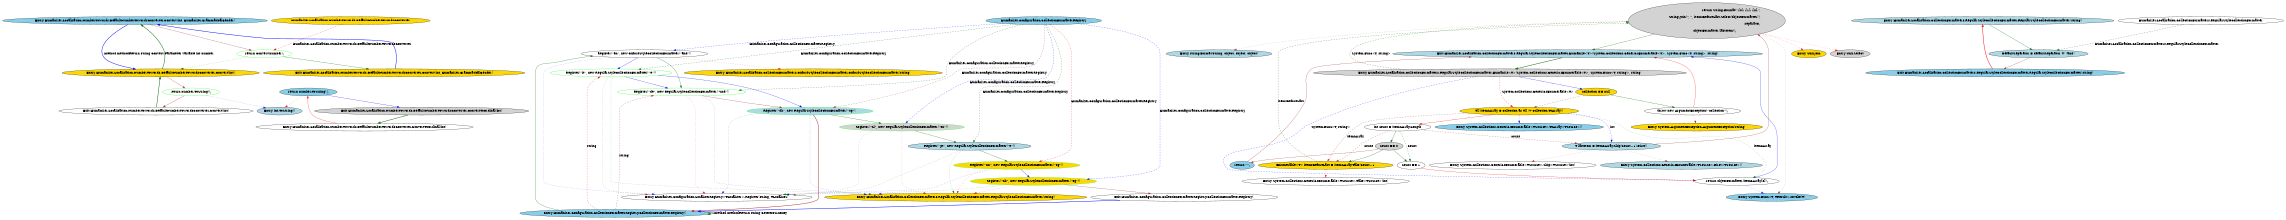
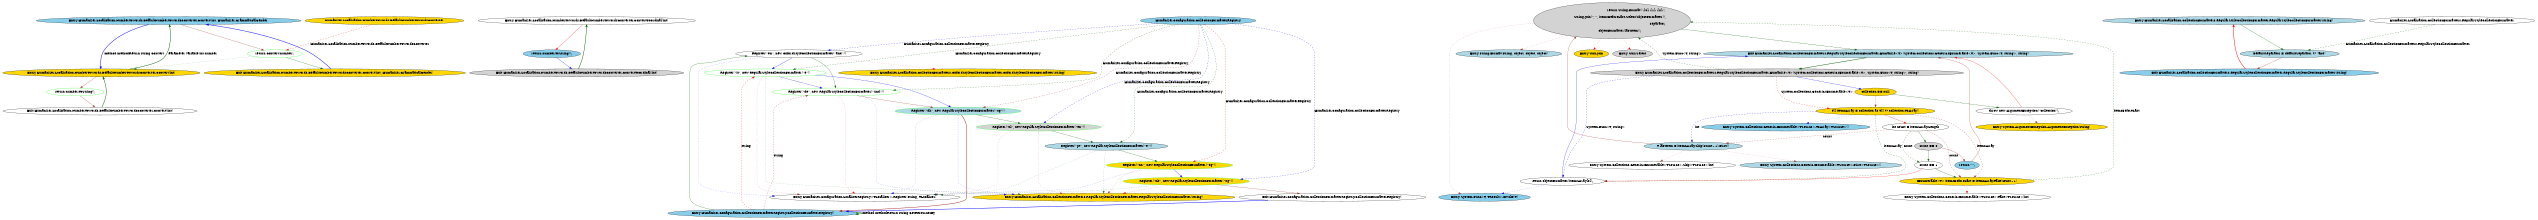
(280, 111) -> none
(1676, 138) -> (1845, 177)
(1367, 157) -> (1944, 173)
